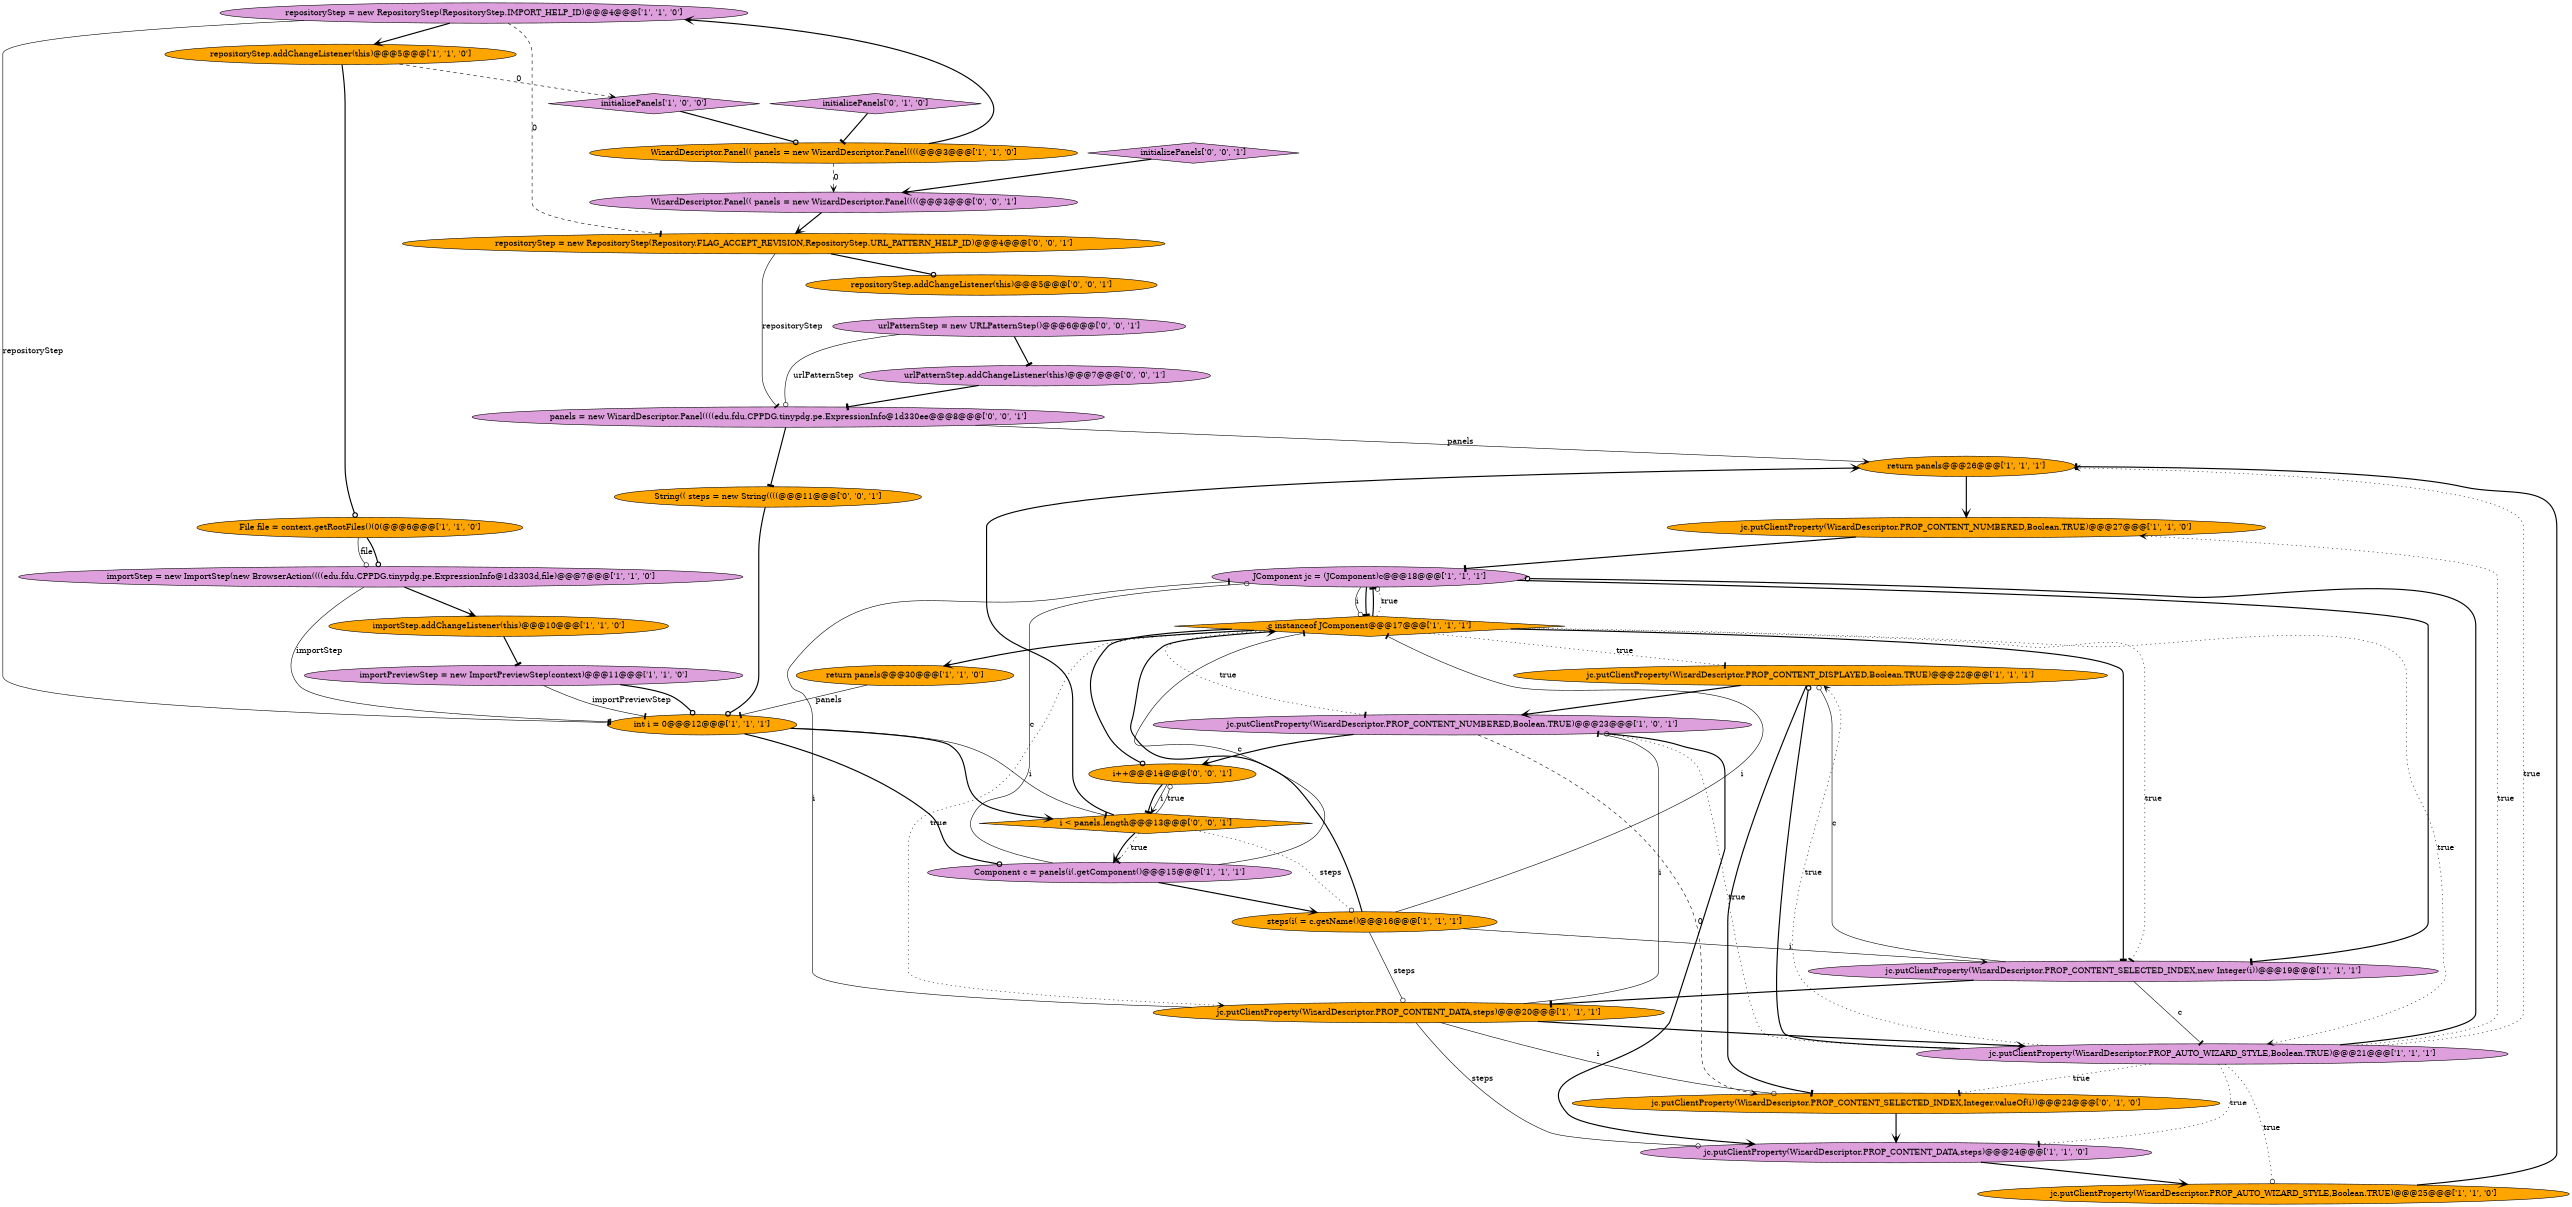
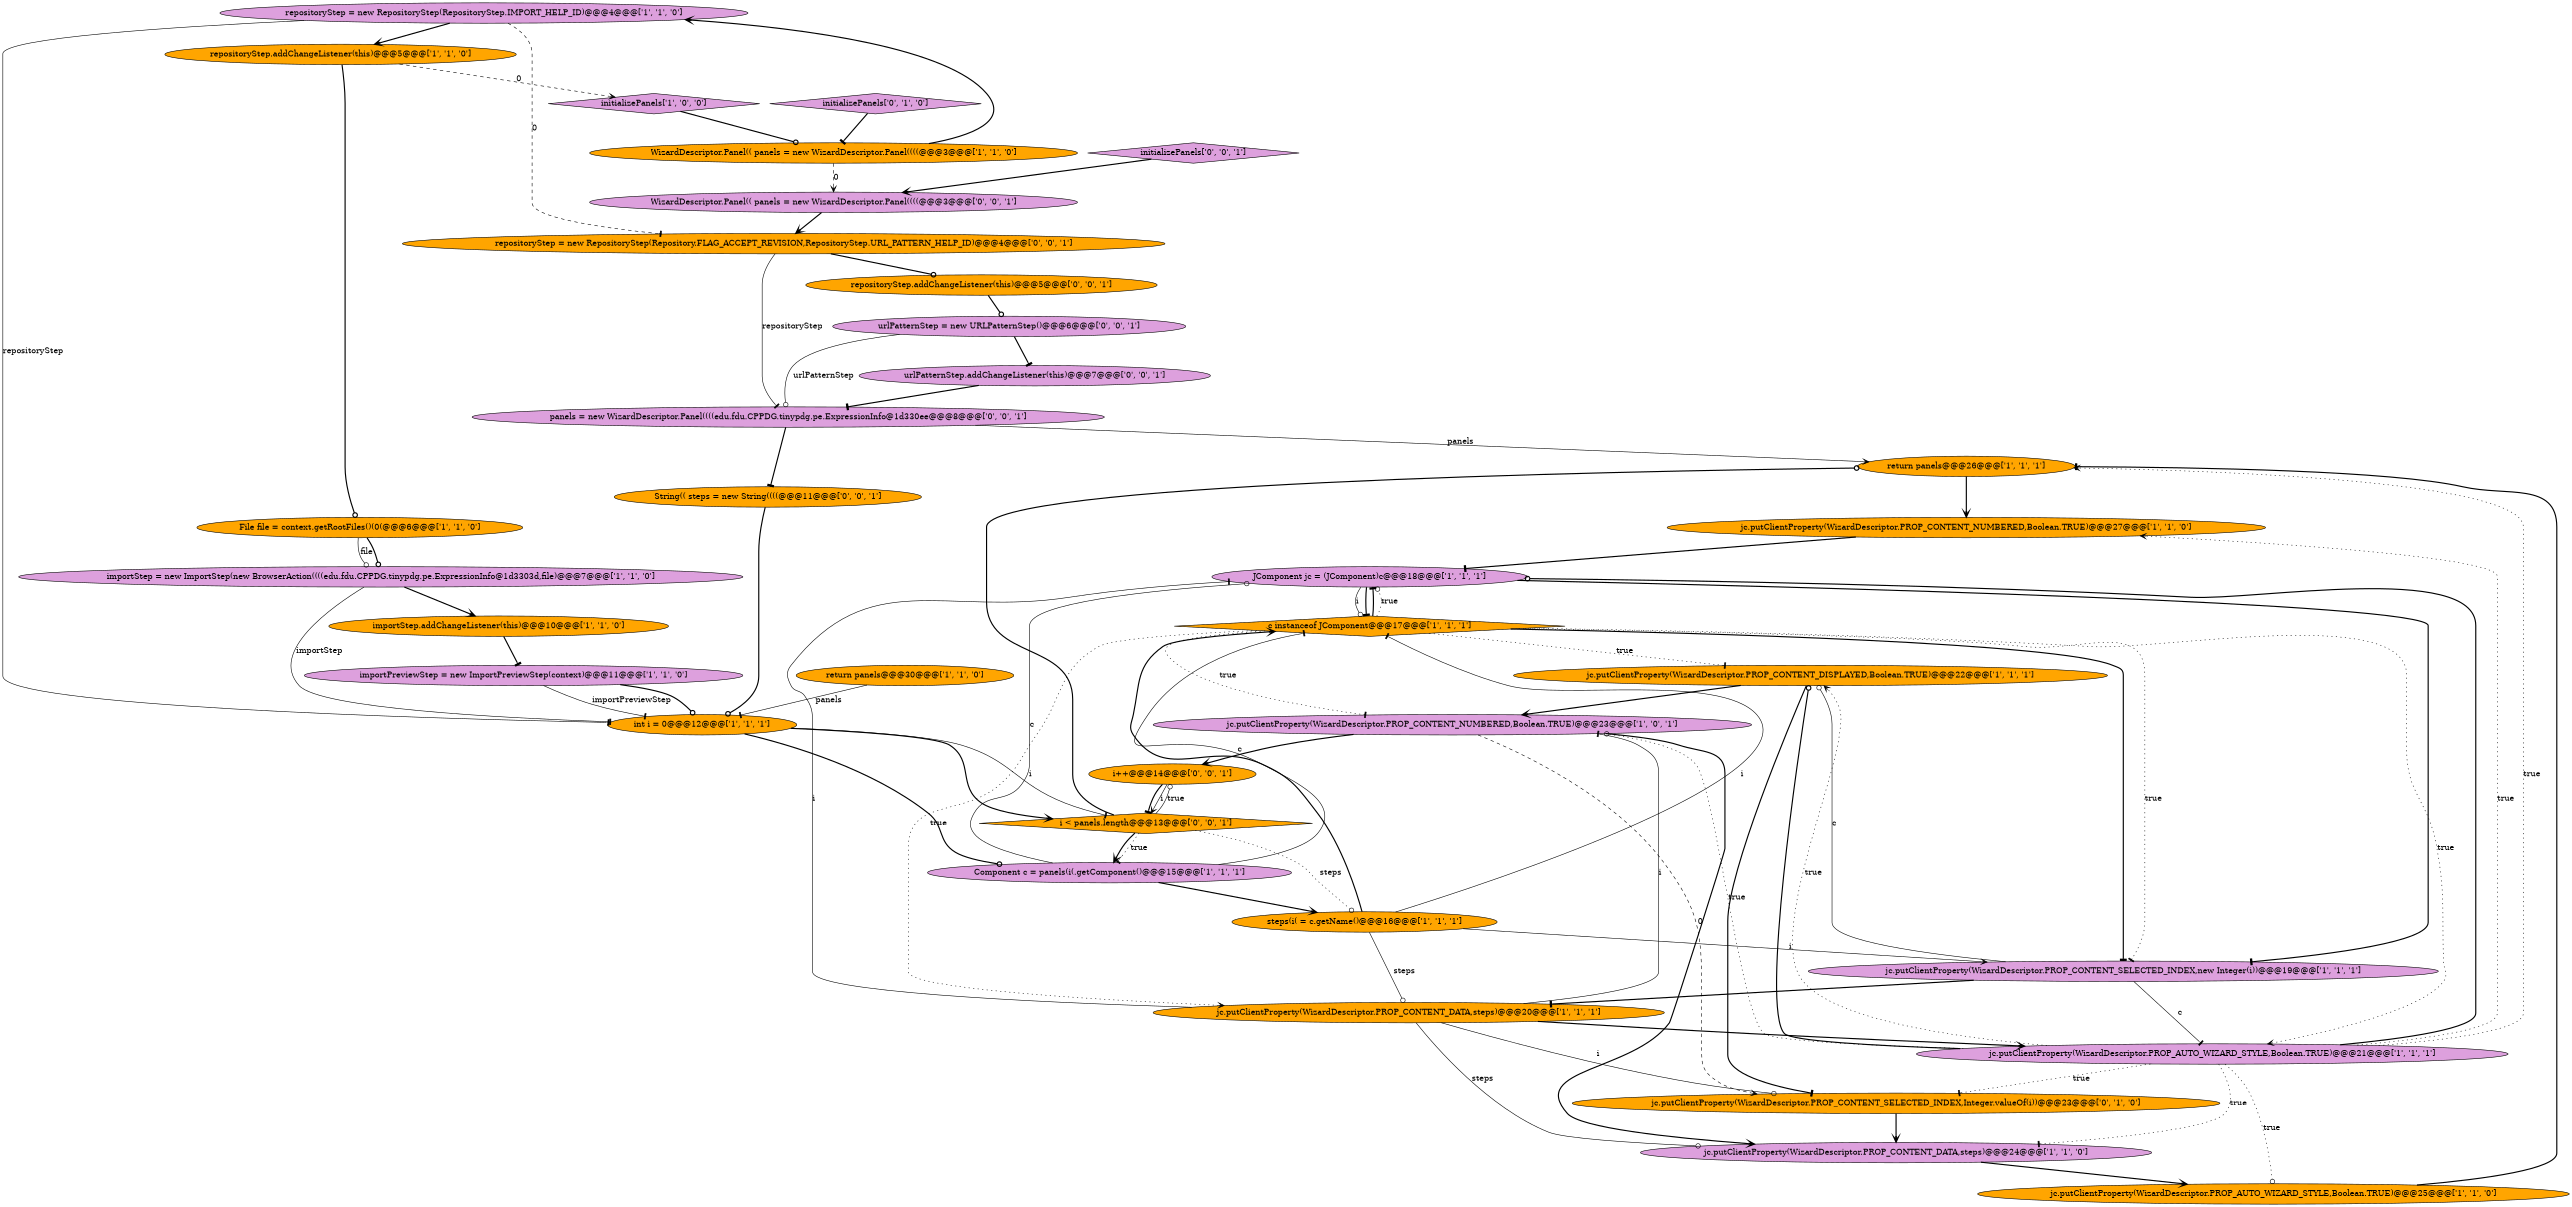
none -> (994, 304)
(1243, 487) -> (1243, 487)
(1101, 641) -> none
(1104, 652) -> none
